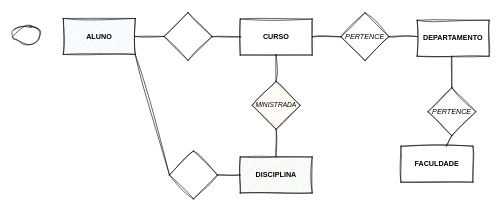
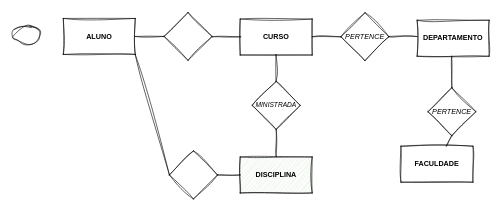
(99, 36) -> (99, 36)
(276, 105) -> (276, 105)
